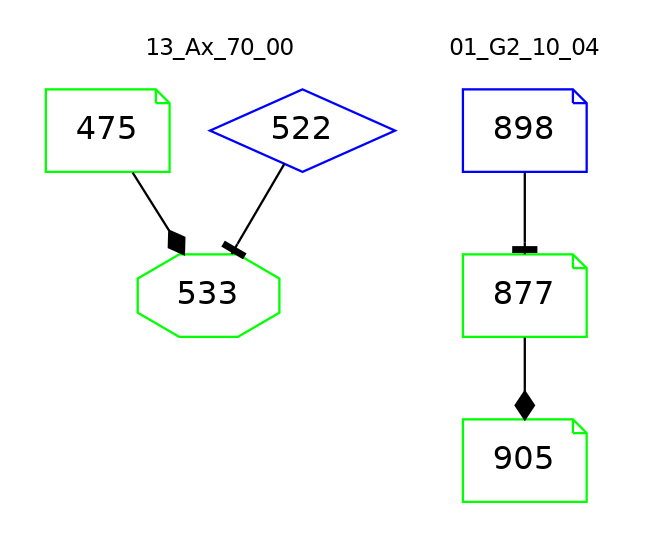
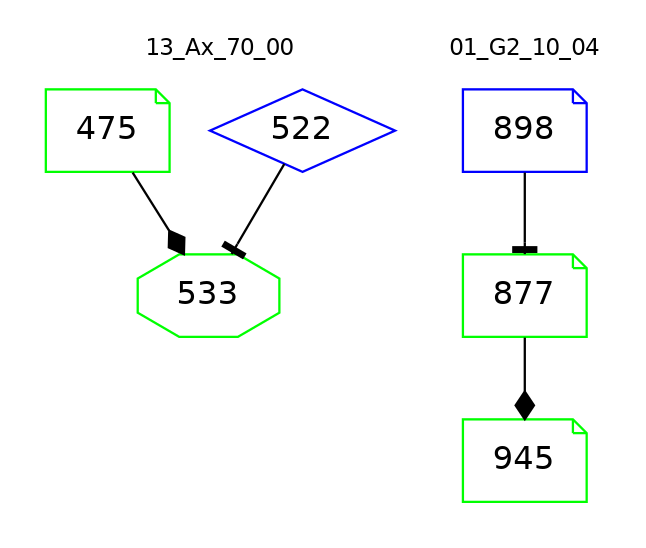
(525, 461) -> (525, 461)
